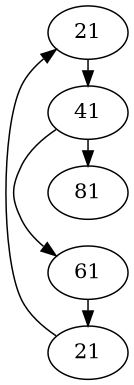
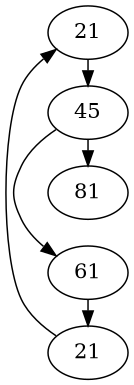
(88, 113) -> (88, 113)
